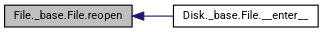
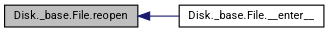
(68, 16) -> (71, 16)
